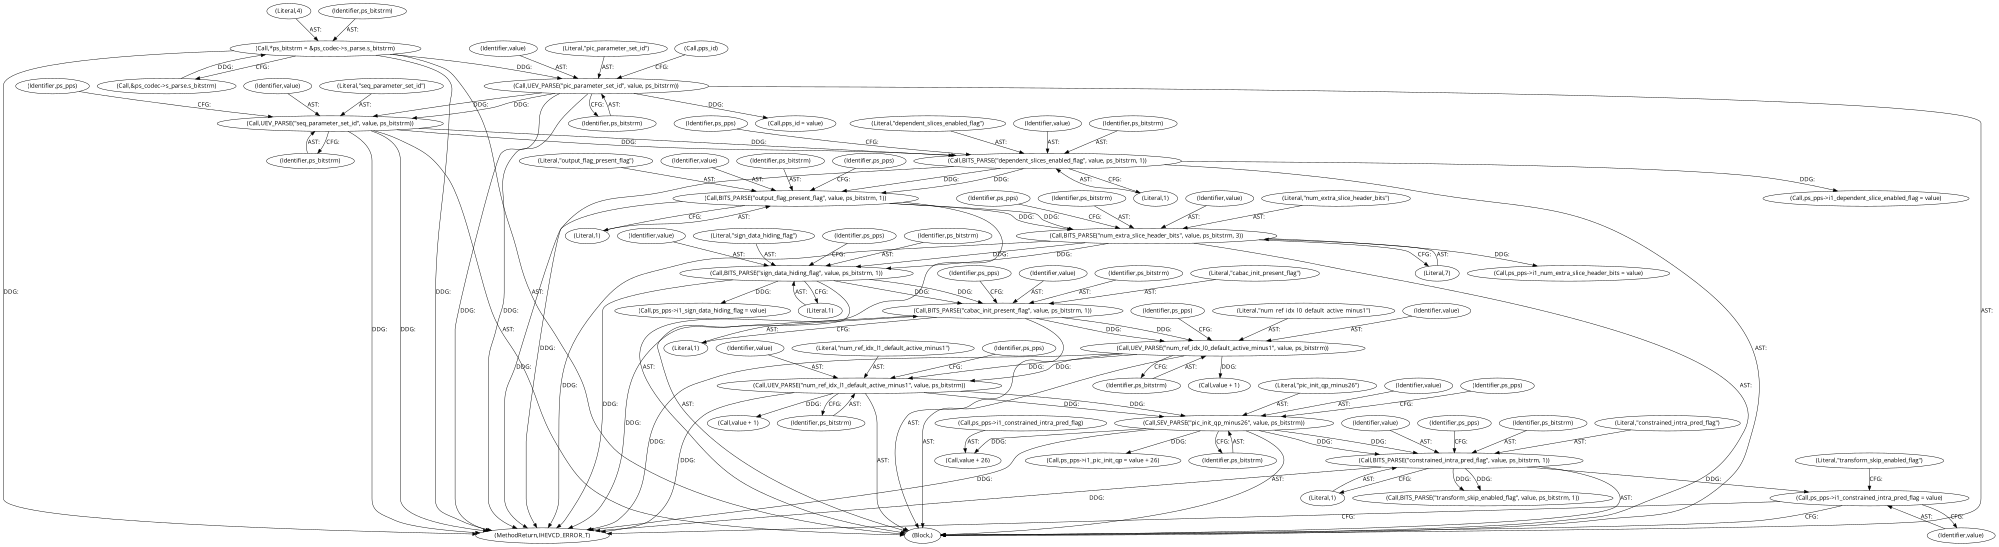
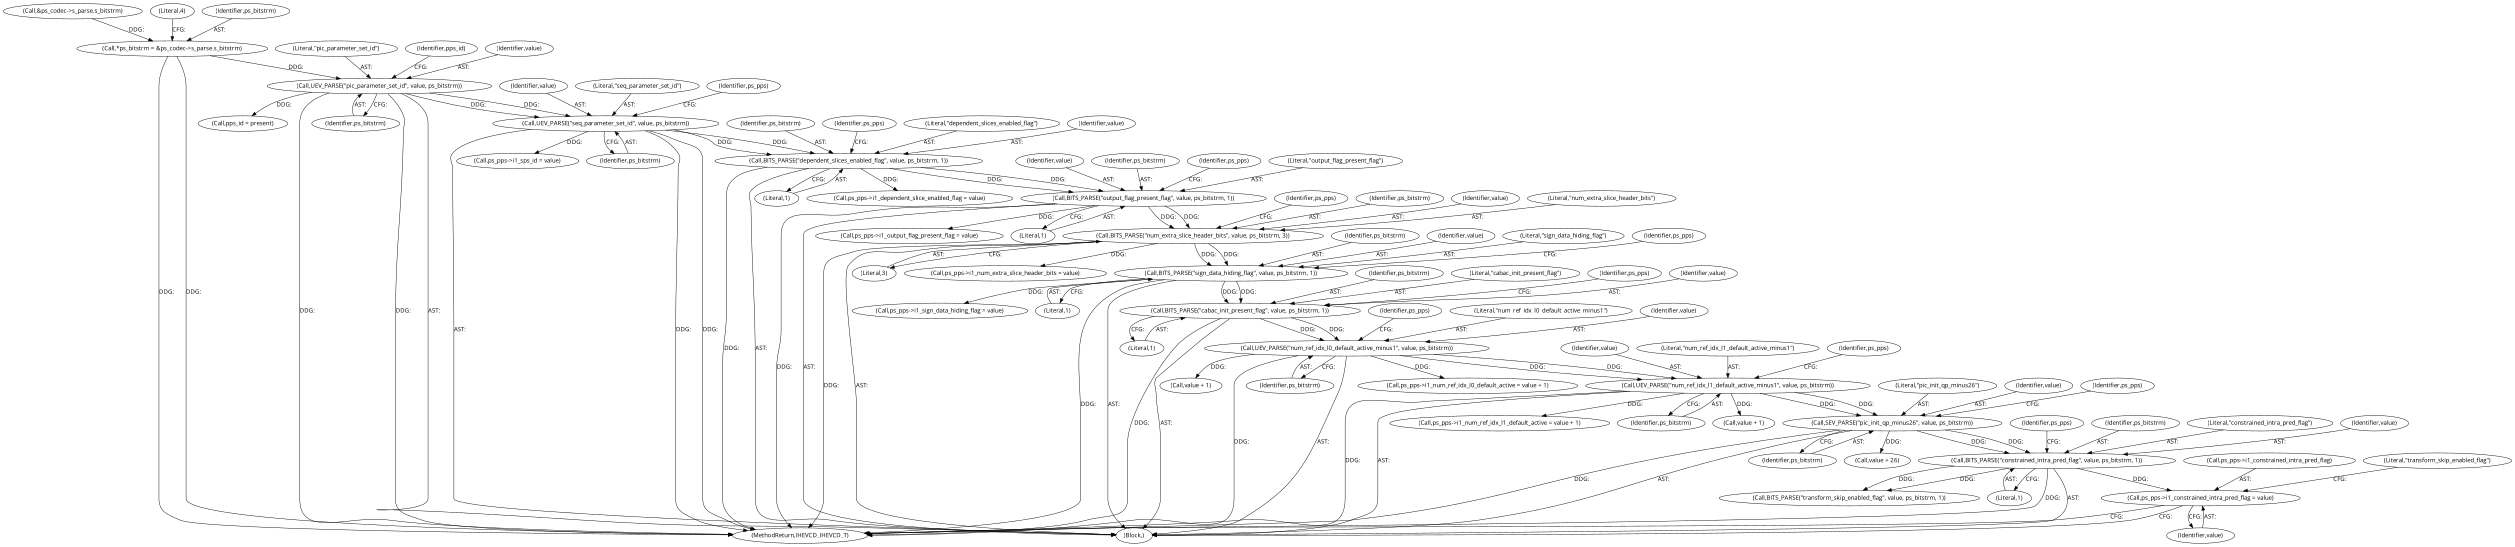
(316, 30) -> (180, 30)
(701, 49) -> (441, 49)
(248, 67) -> none
(796, 124) -> (243, 124)
none -> (518, 161)
none -> (909, 236)
(1437, 273) -> (874, 273)
(577, 371) -> none
none -> (1468, 386)
none -> (1500, 423)
(971, 436) -> (2237, 478)
(1103, 461) -> none
(542, 536) -> (800, 536)
